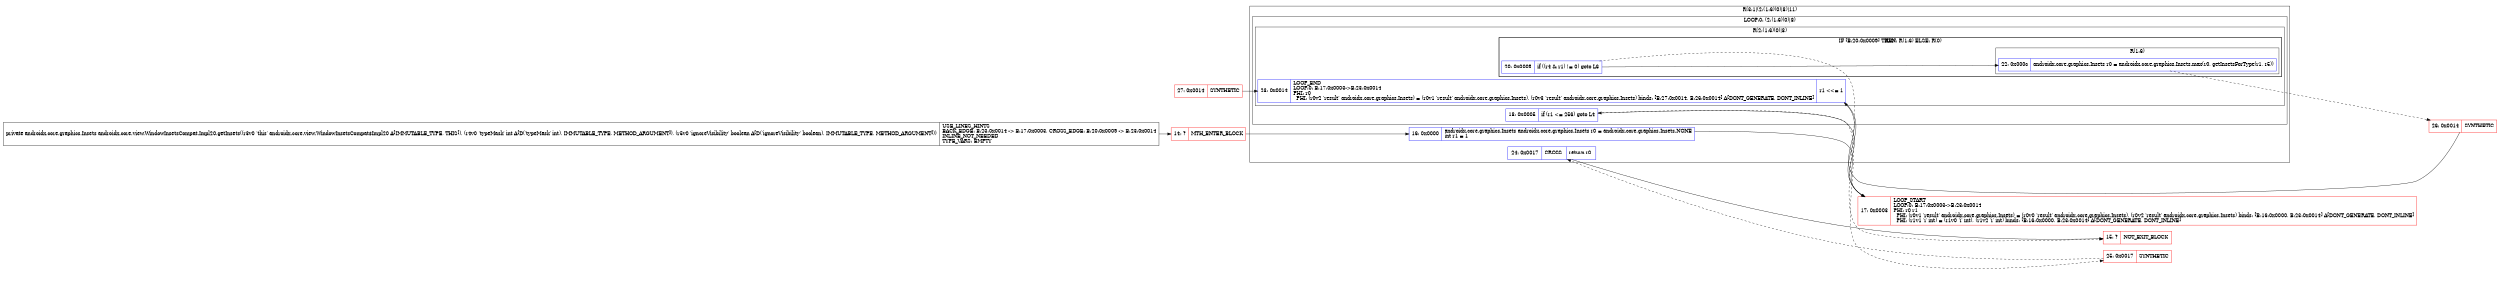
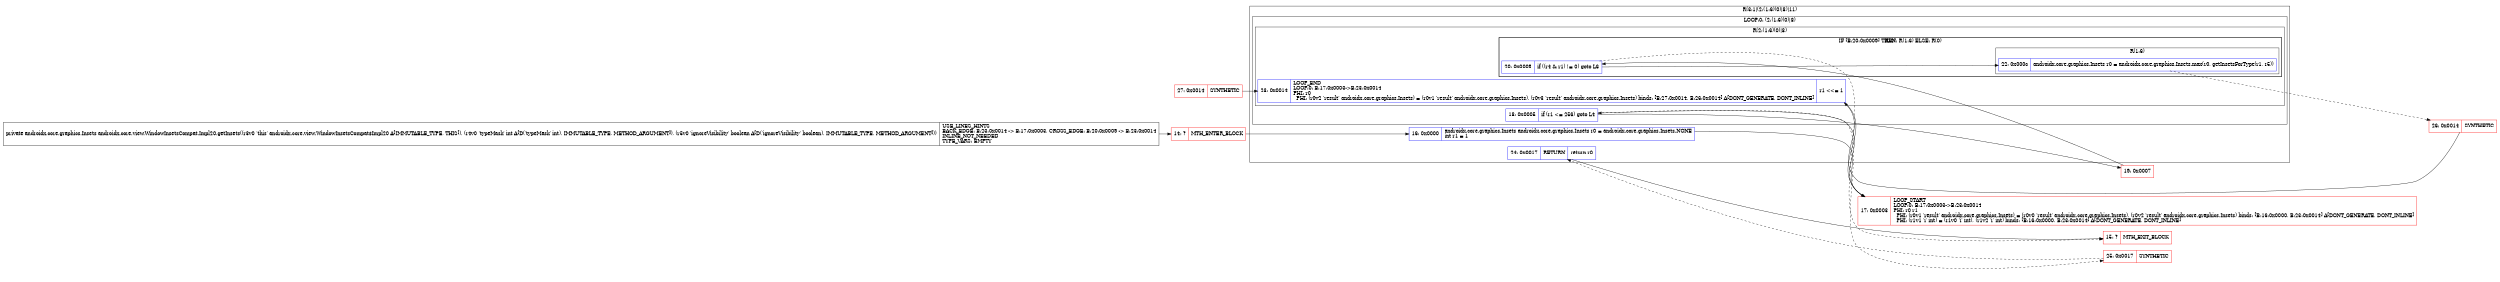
(1553, 153) -> (1554, 153)
none -> (2137, 171)
(2146, 237) -> (2146, 237)
